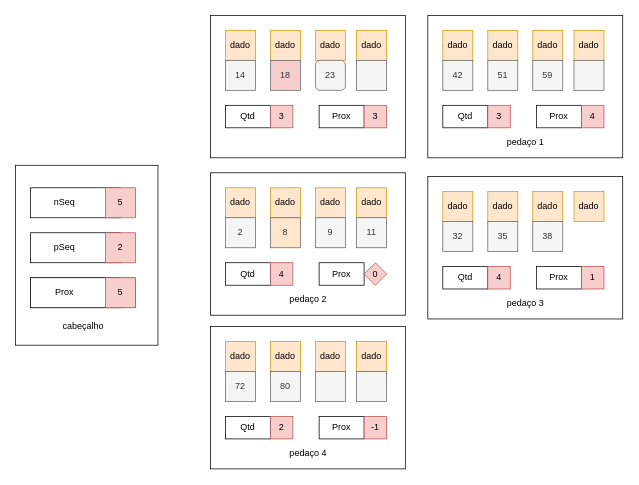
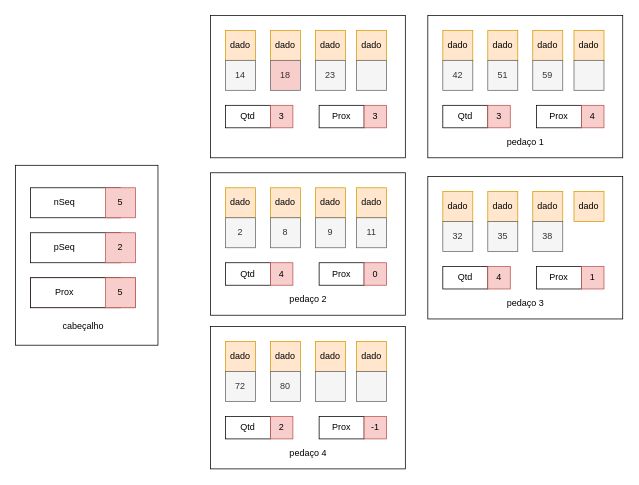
(330, 75) -> (330, 75)
(285, 233) -> (285, 233)
(375, 274) -> (375, 274)
